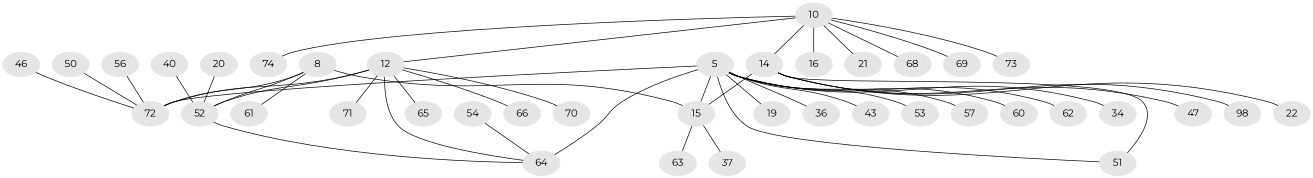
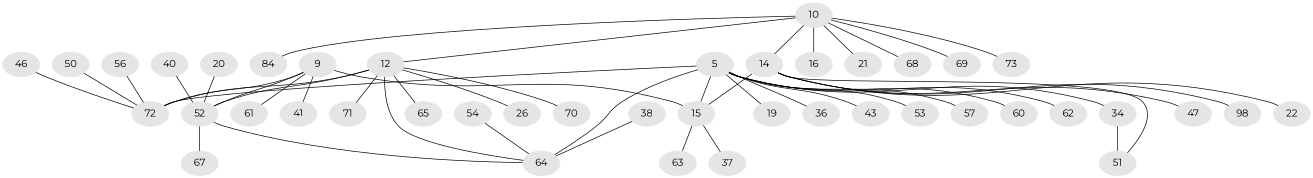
(268, 64) -> (268, 64)
(318, 64) -> (318, 64)
none -> (298, 114)
(522, 114) -> (522, 114)
none -> (647, 114)
(893, 149) -> (1118, 139)
none -> (200, 163)
